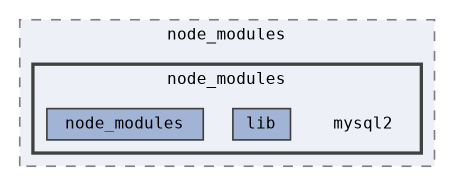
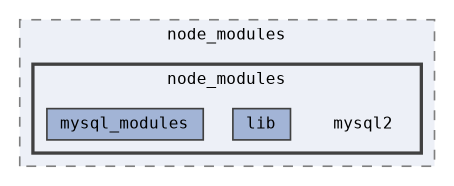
(125, 124) -> (125, 124)
